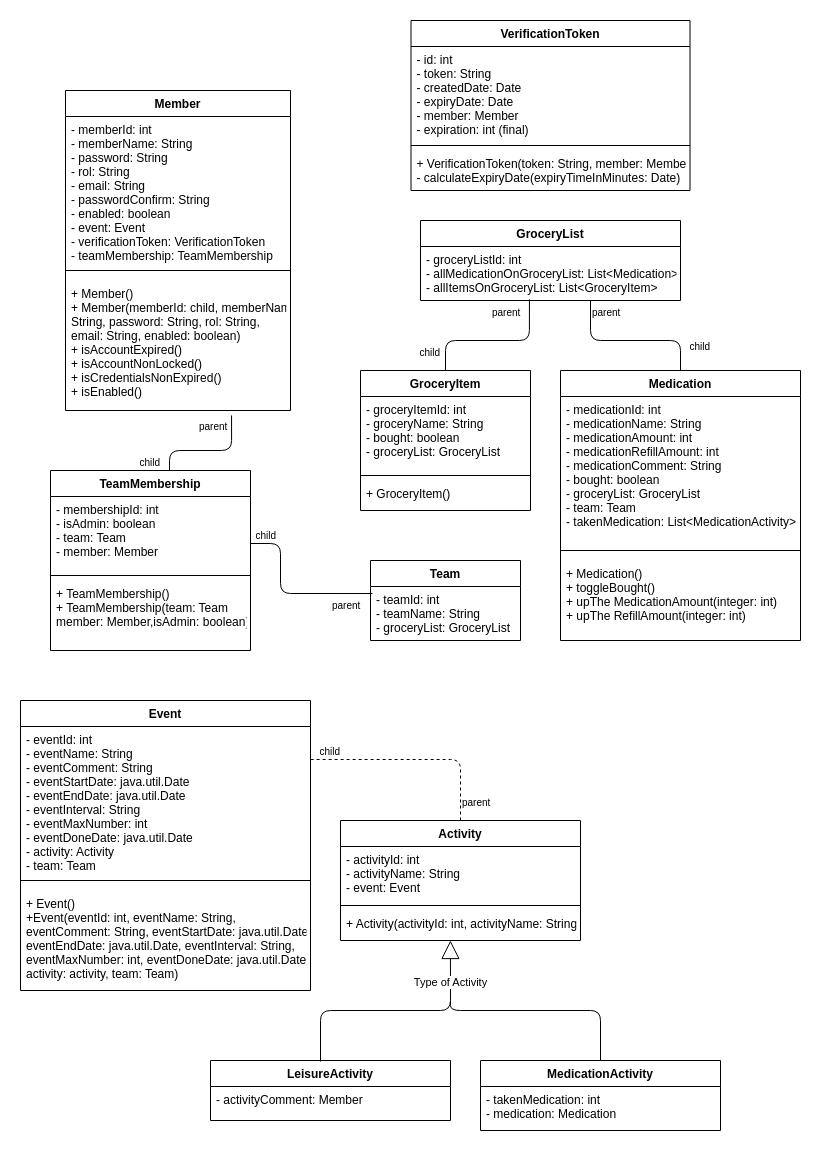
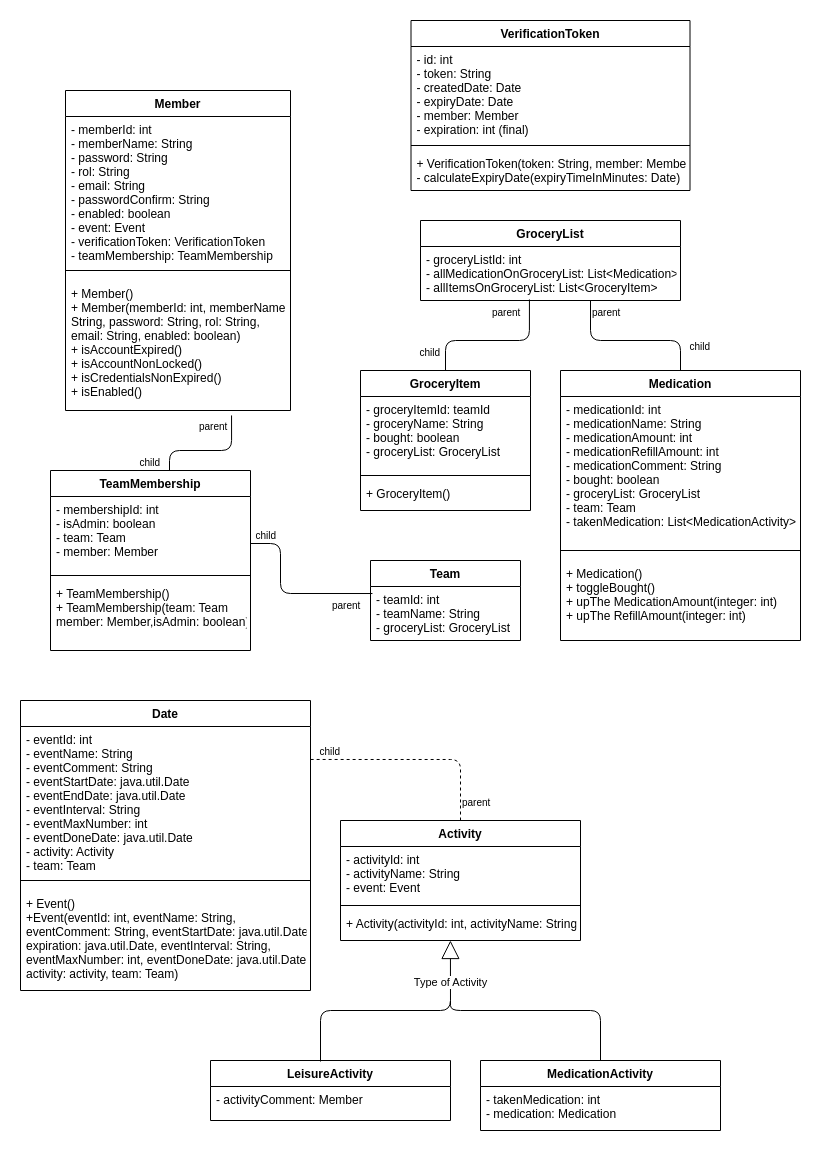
(103, 294) -> (103, 294)
(427, 410) -> (439, 410)
(165, 714) -> (165, 714)
(55, 904) -> (55, 904)
